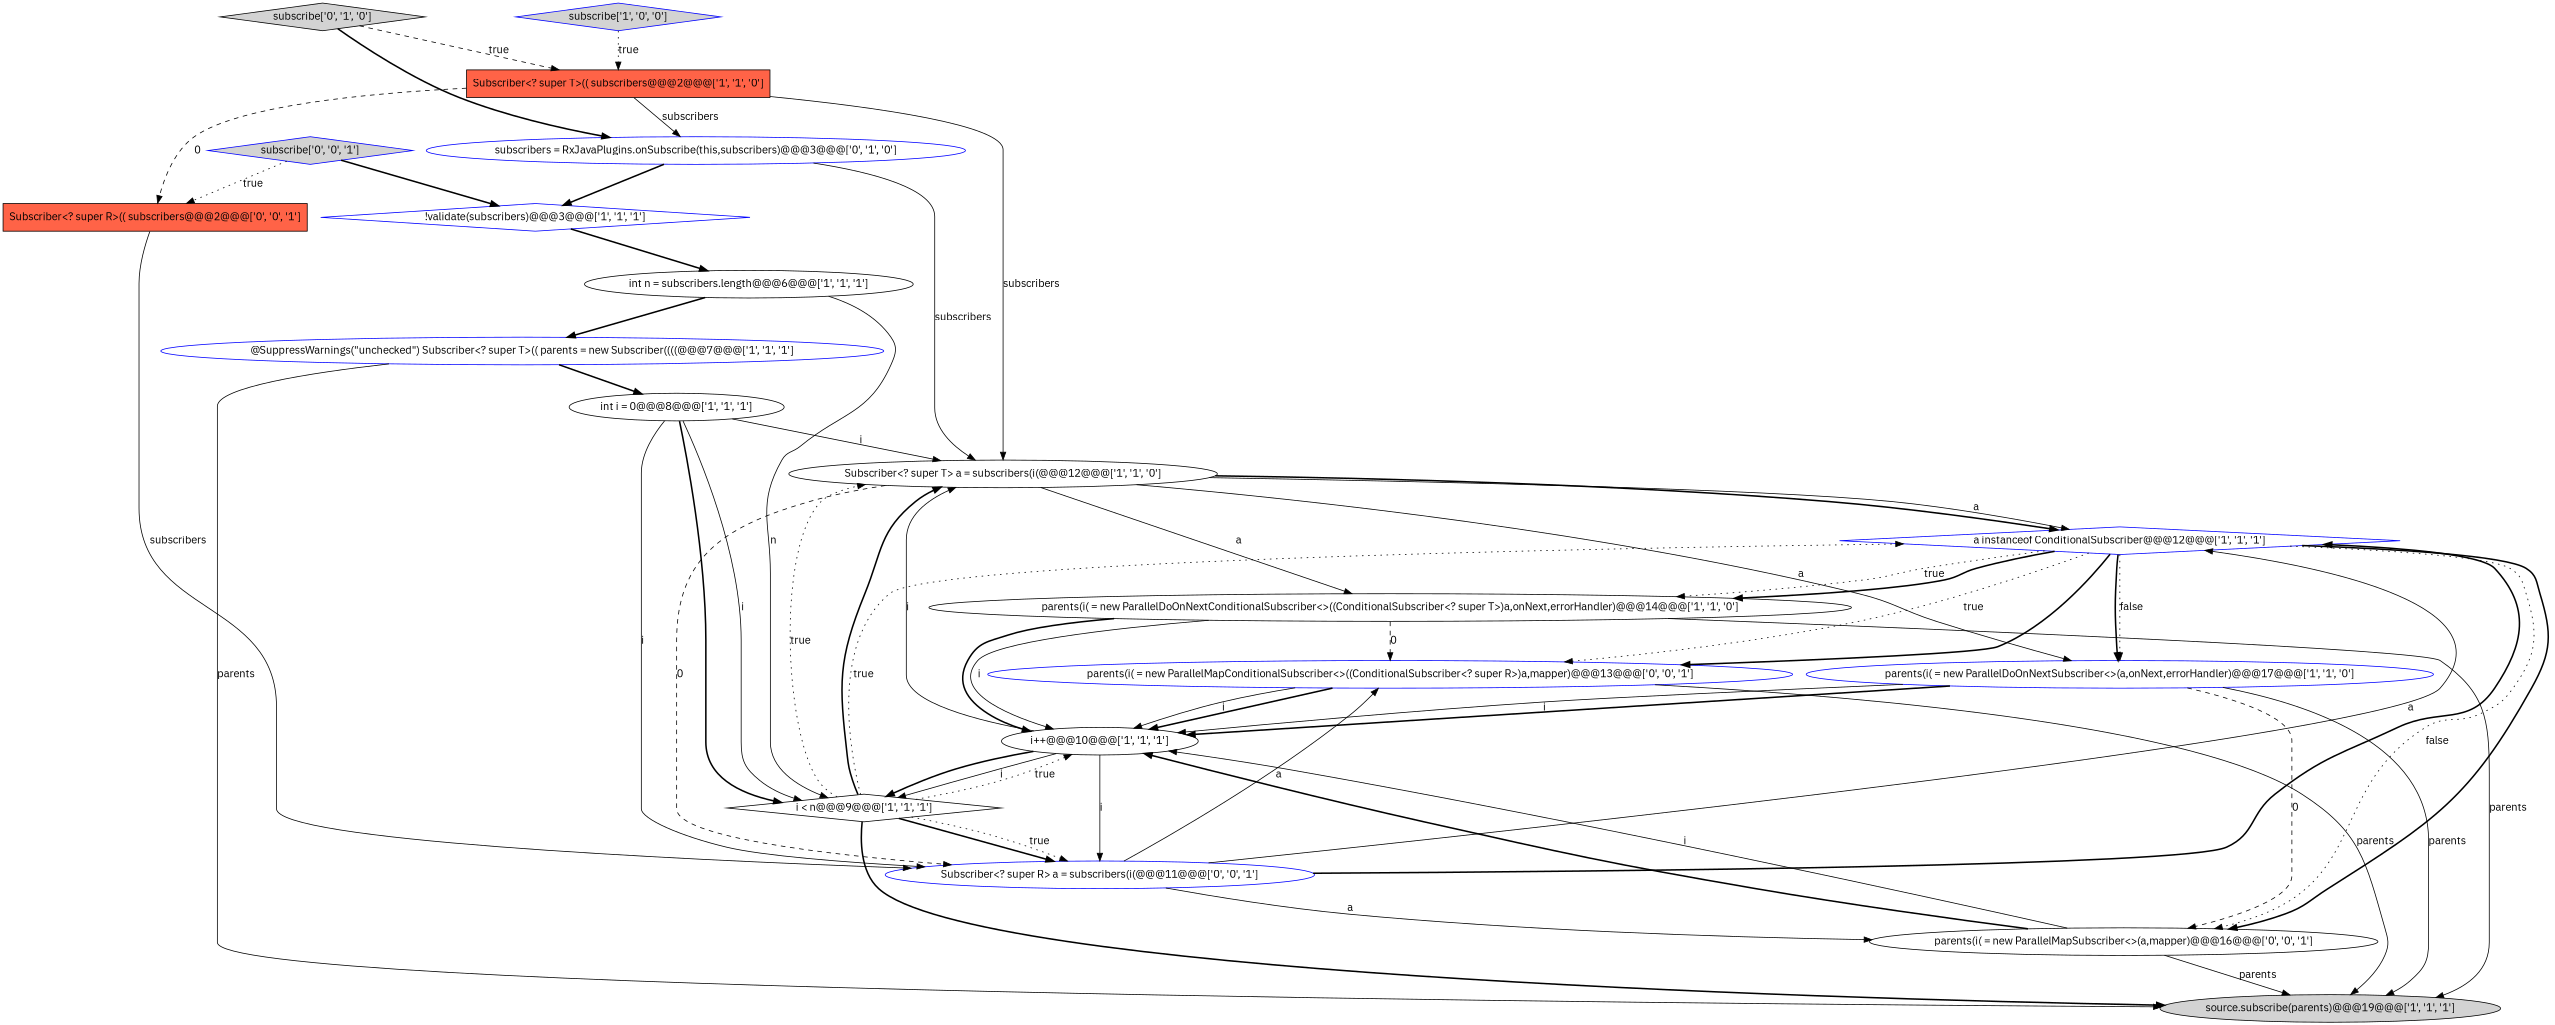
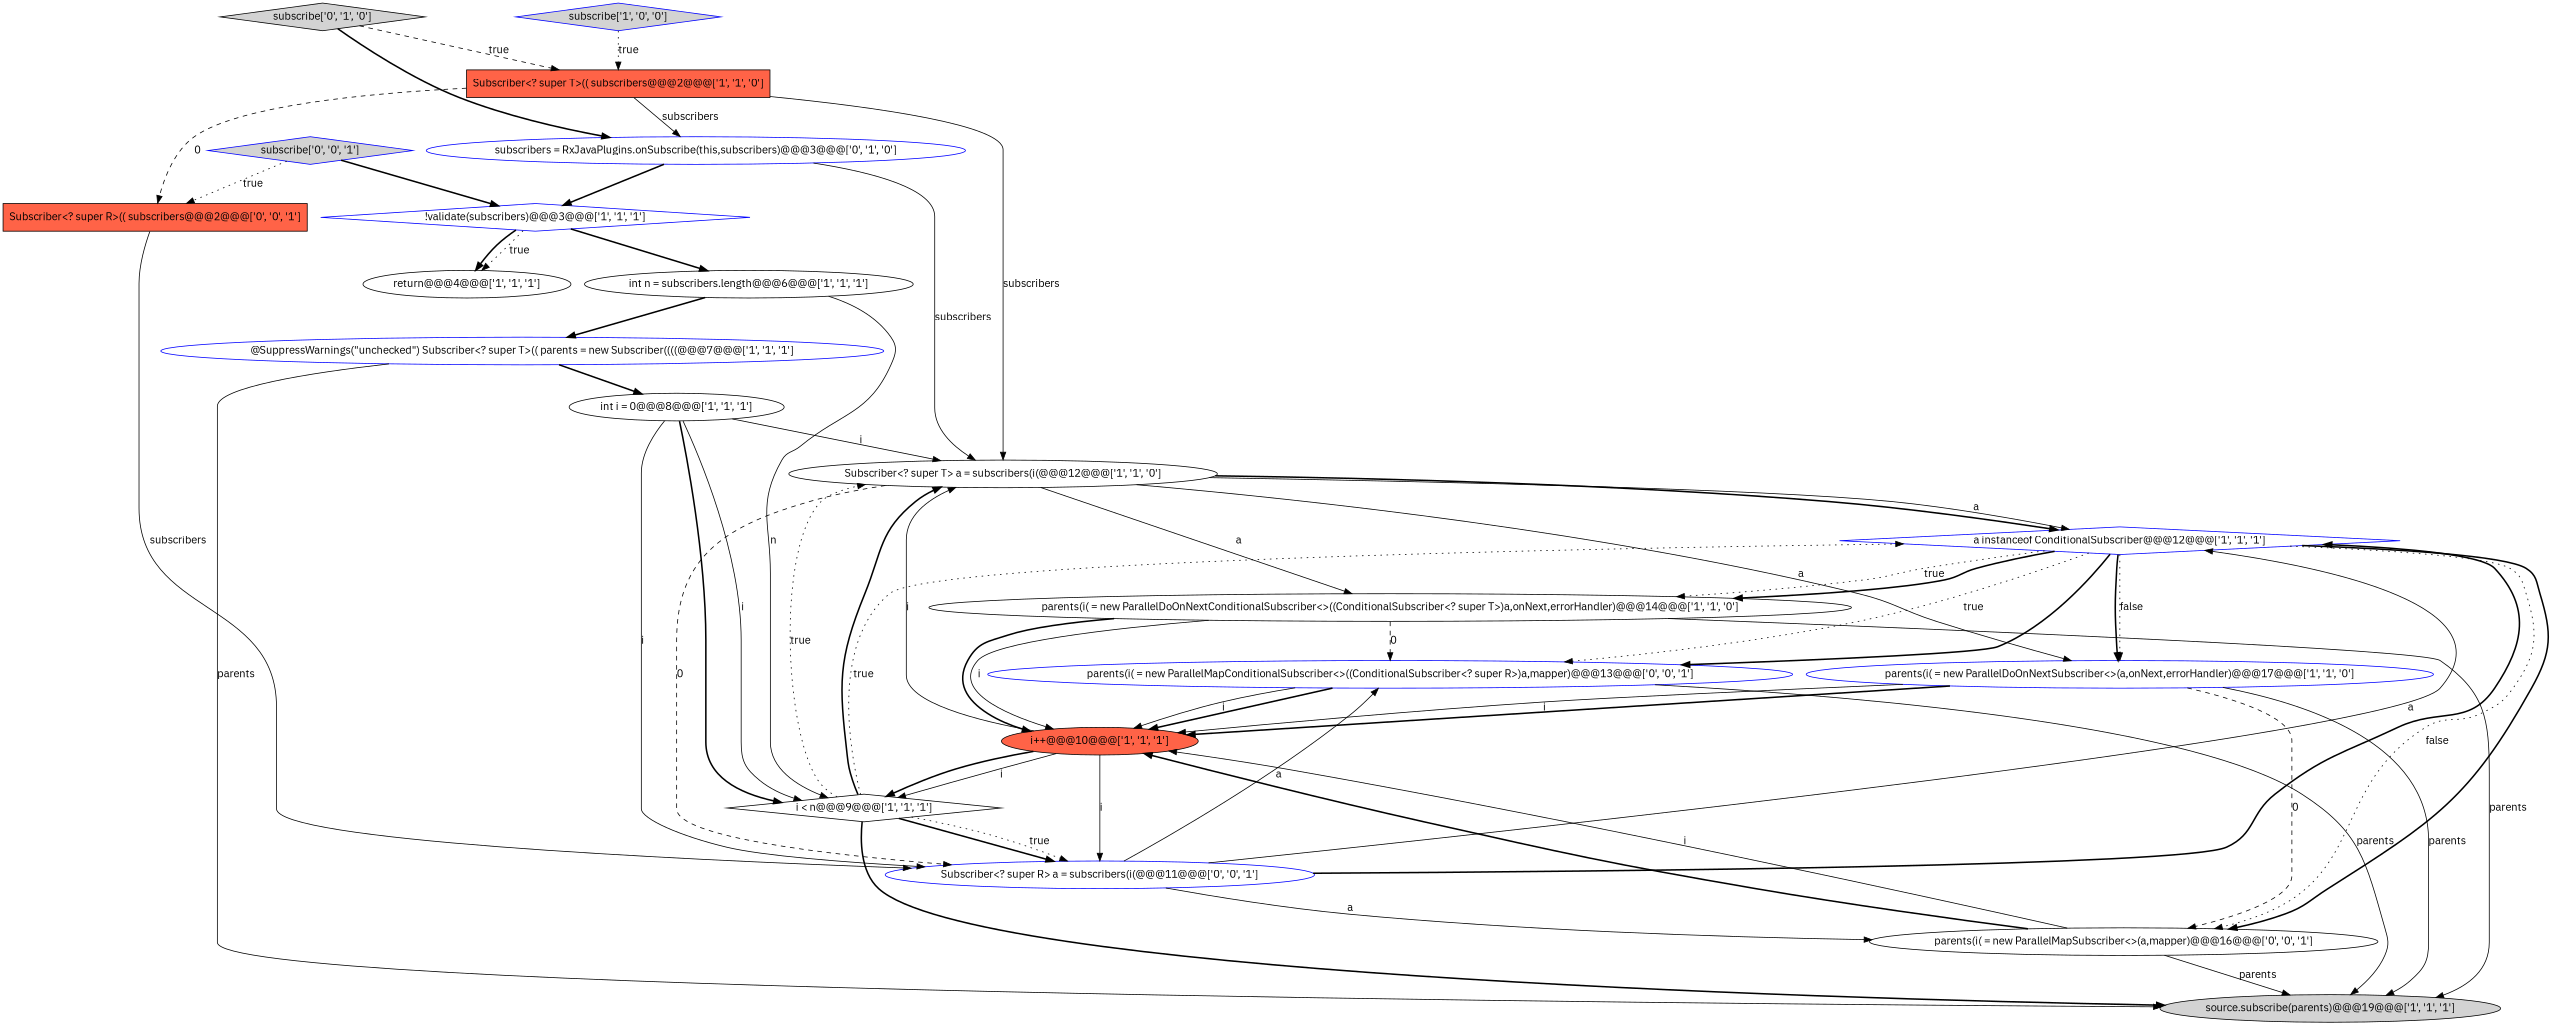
none -> (467, 284)
(1100, 741) -> (1100, 741)
(992, 783) -> none
